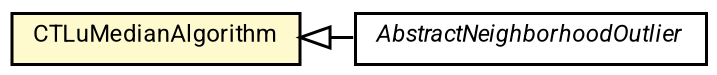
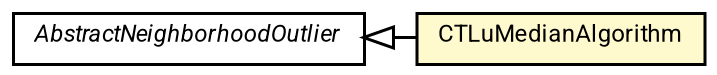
(342, 38) -> (405, 38)
